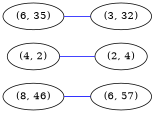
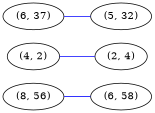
(33, 16) -> (33, 16)
(121, 16) -> (121, 16)
(33, 97) -> (33, 97)
(121, 97) -> (121, 97)
